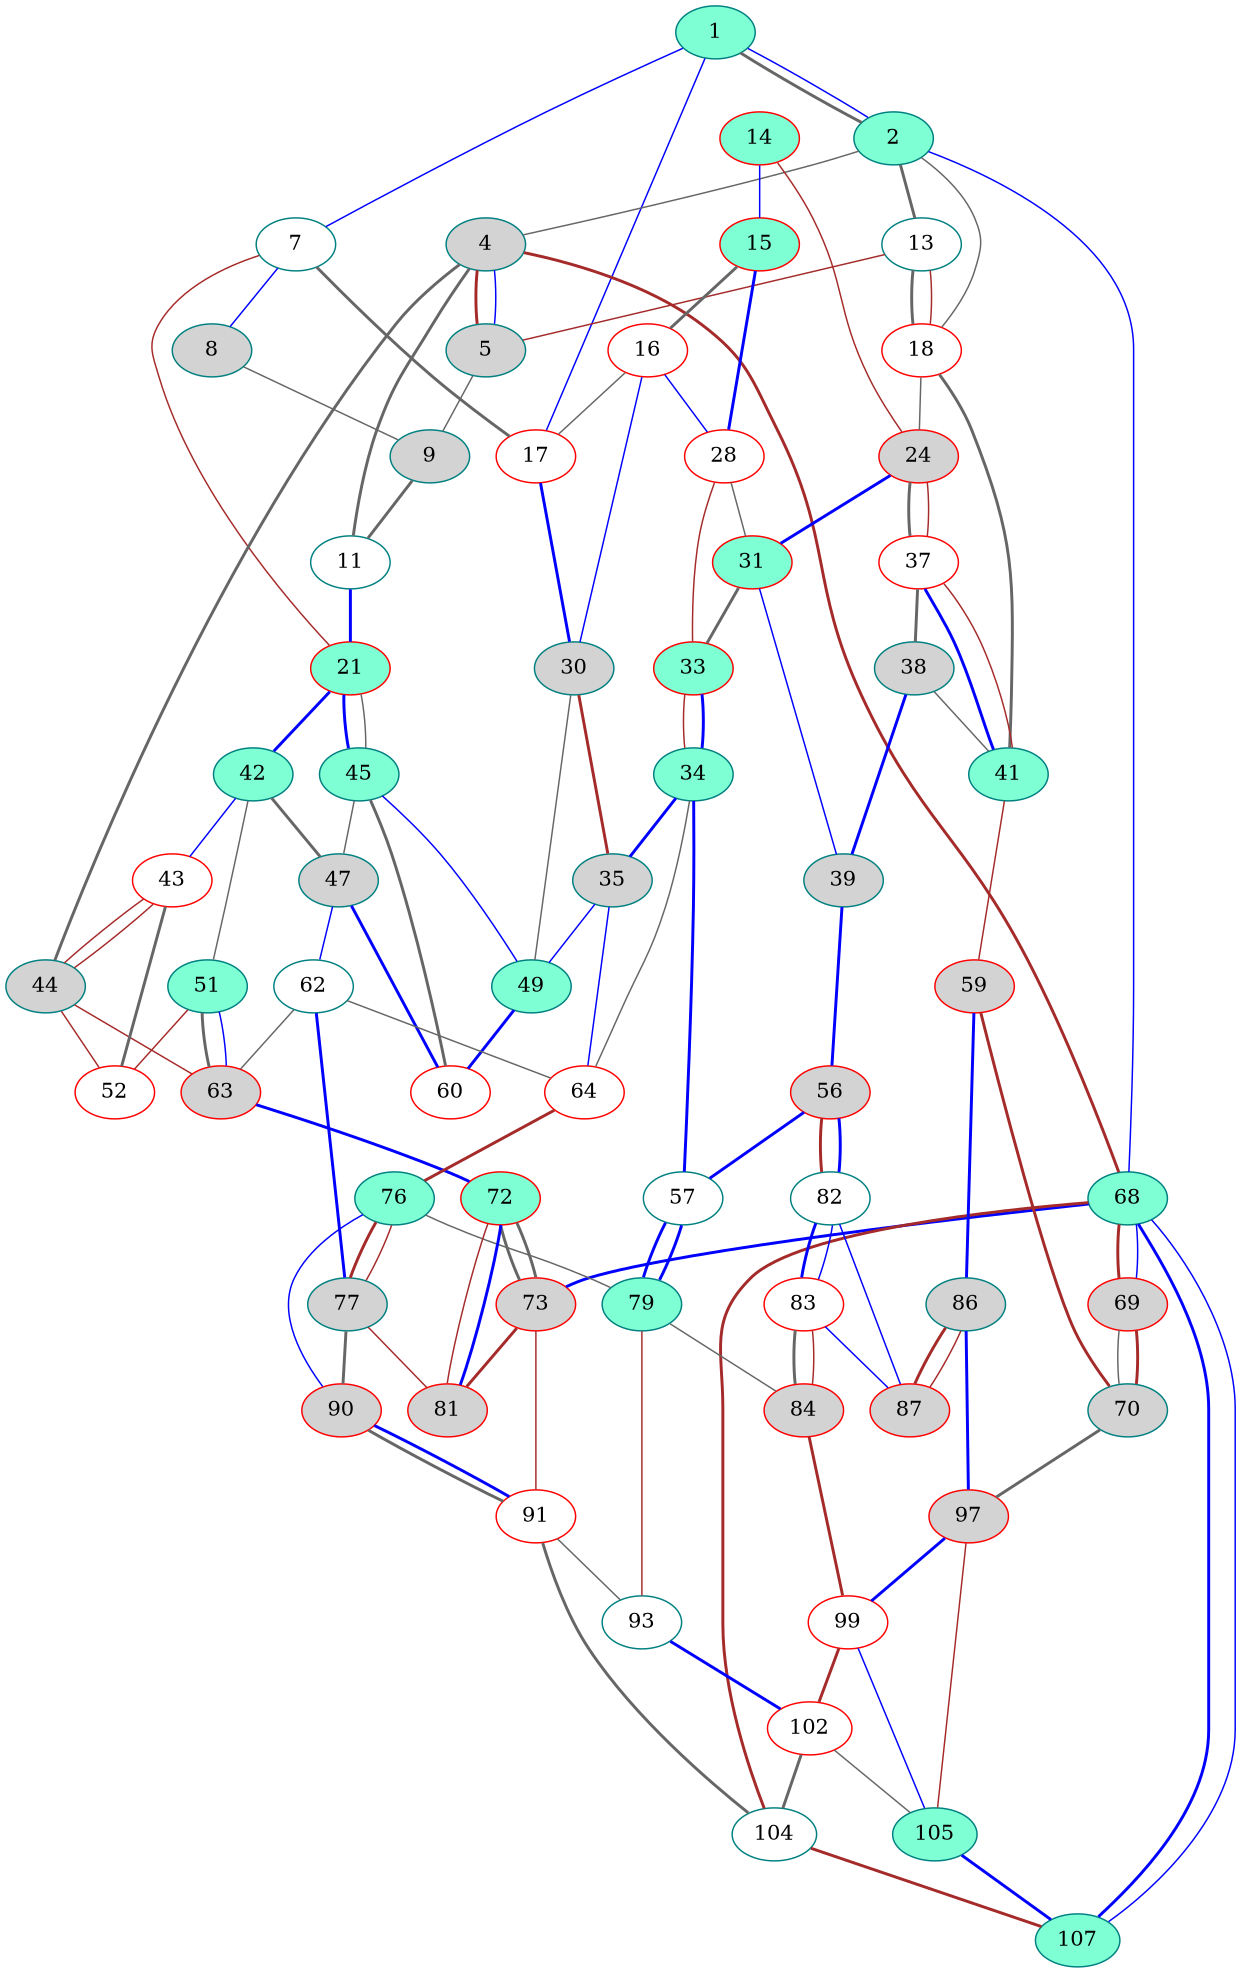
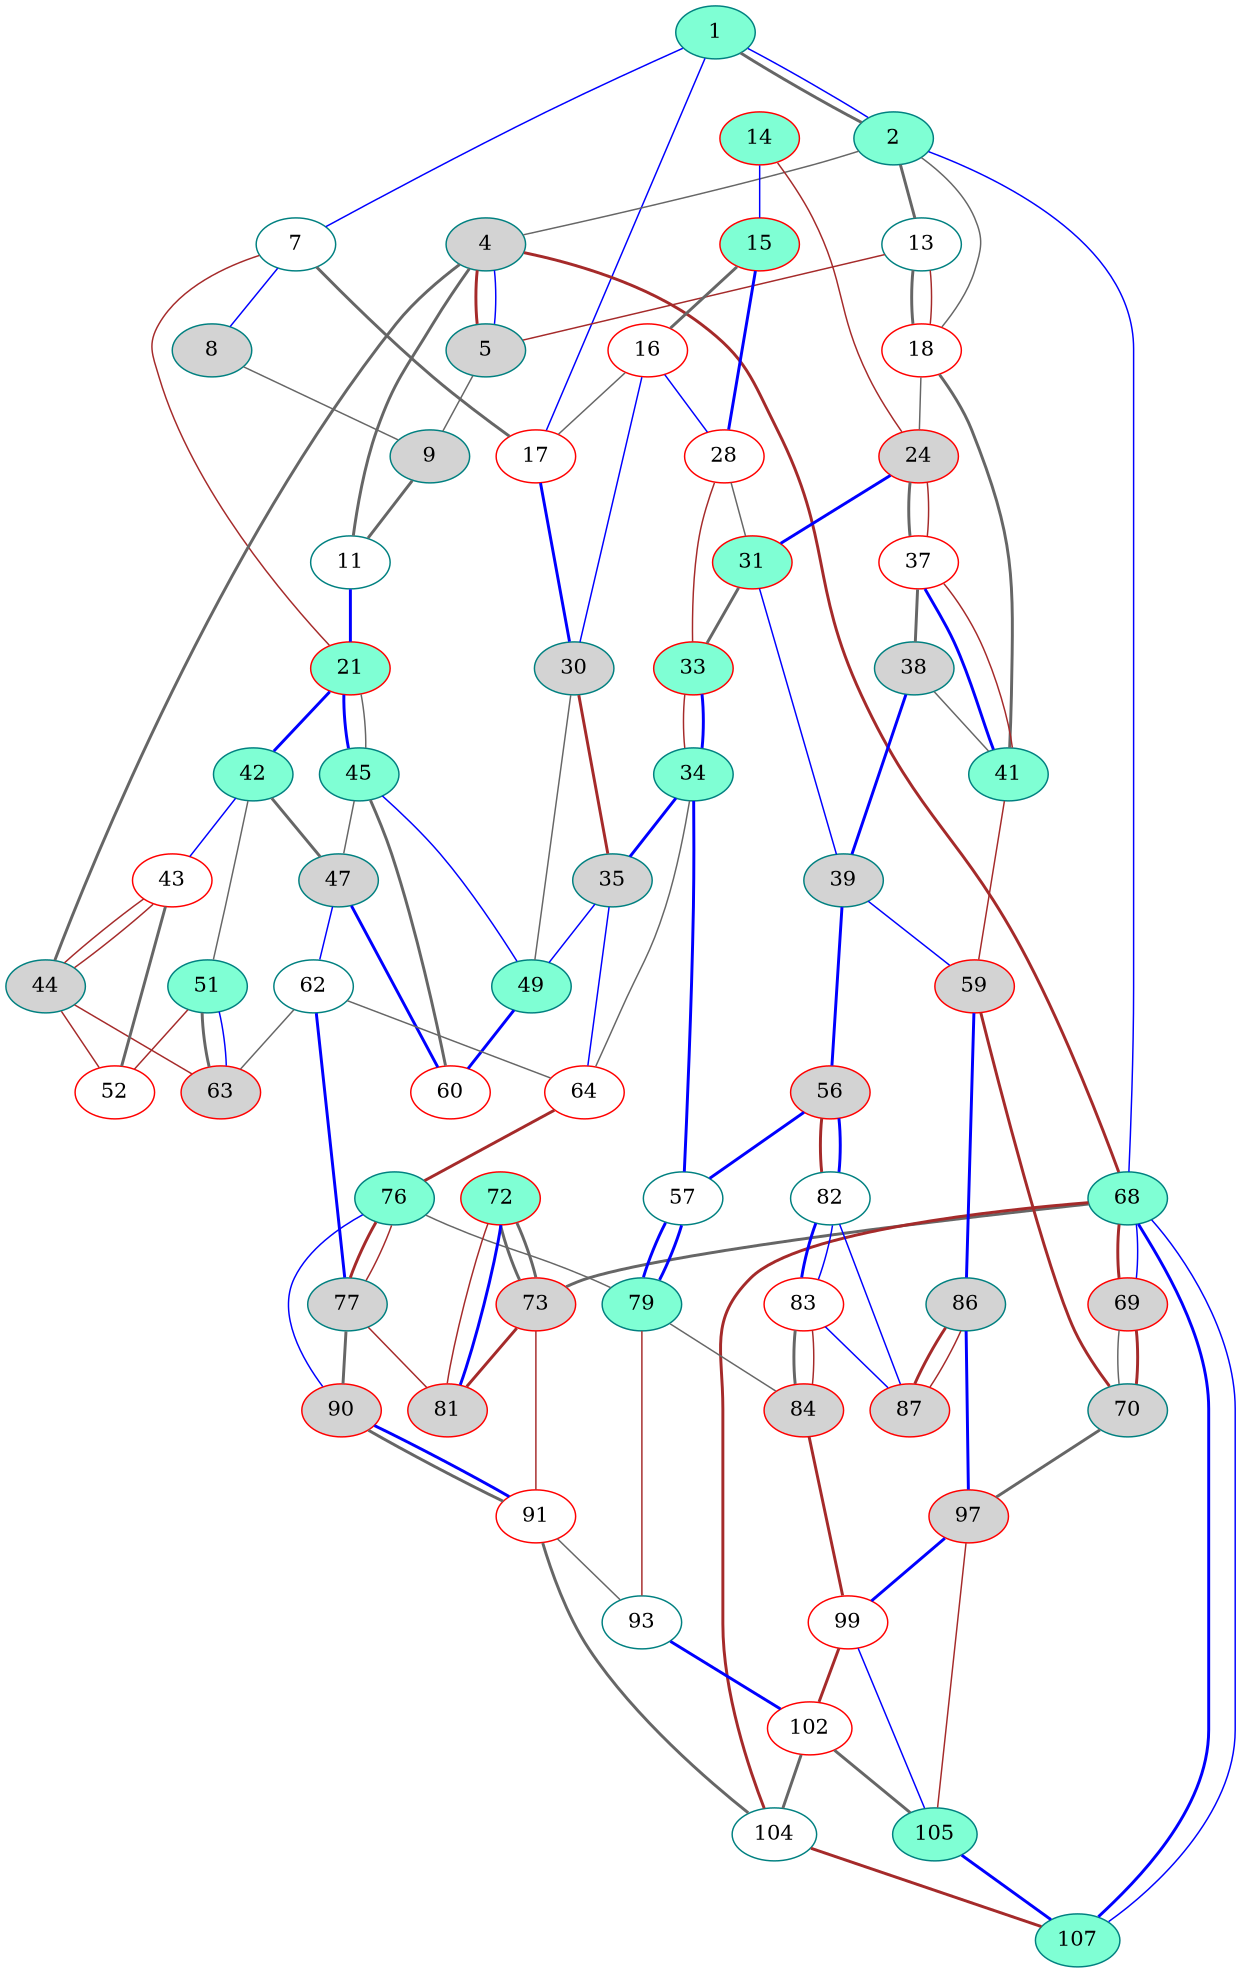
none -> (909, 933)
(364, 1140) -> none
(799, 1240) -> (799, 1240)
(872, 1781) -> (872, 1781)
